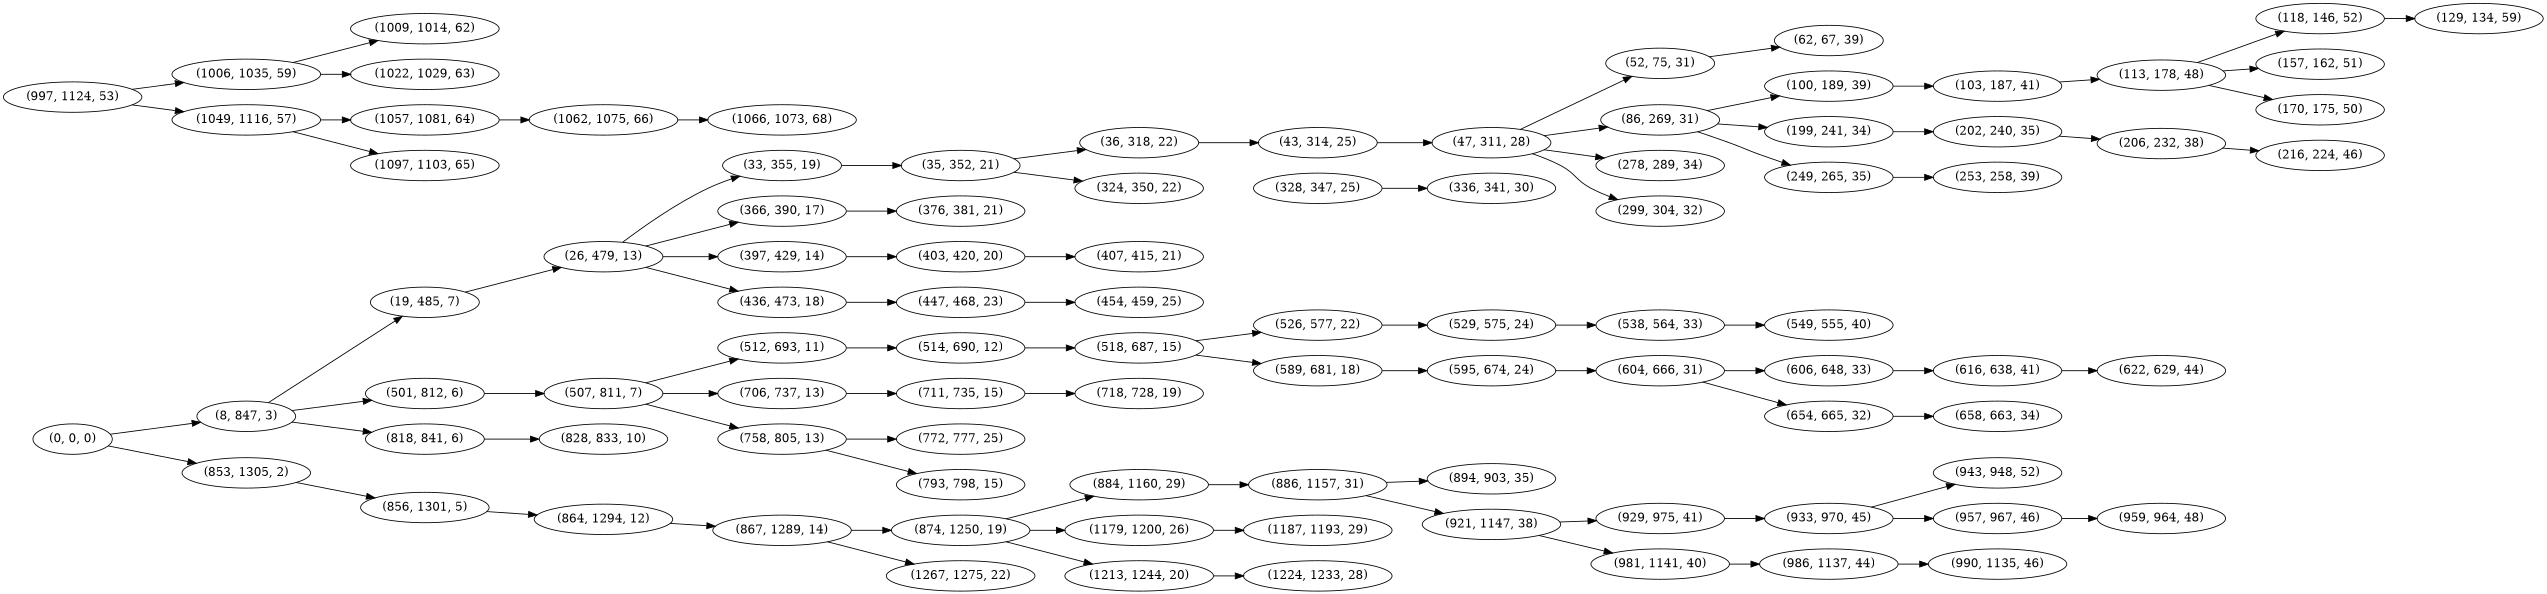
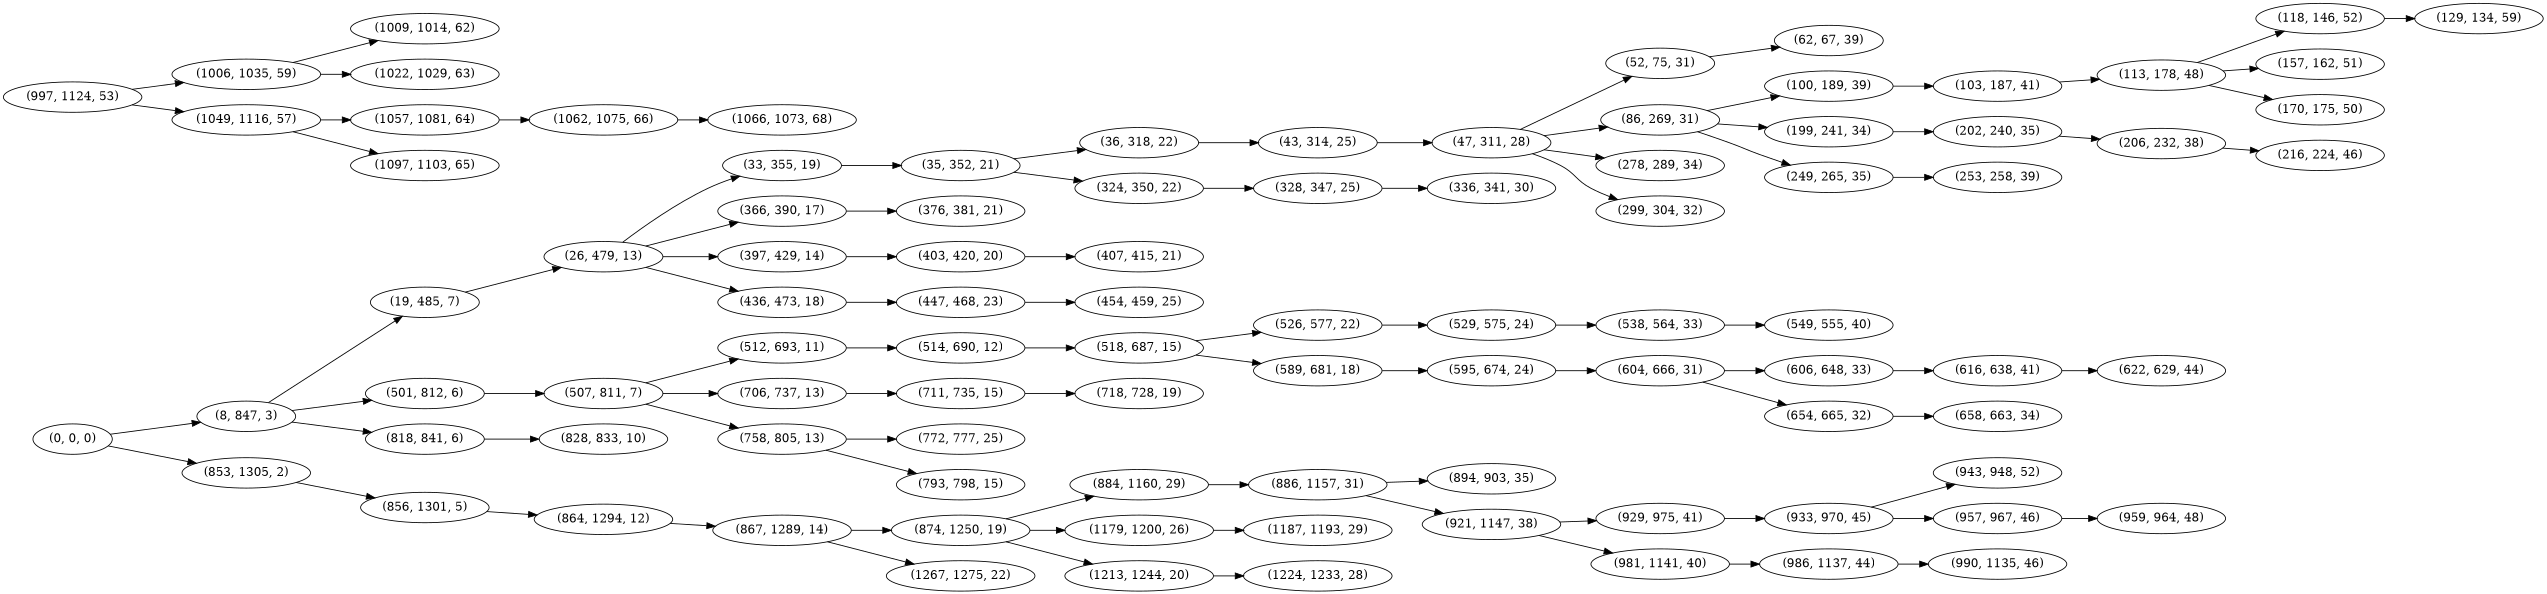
none -> (1224, 188)
